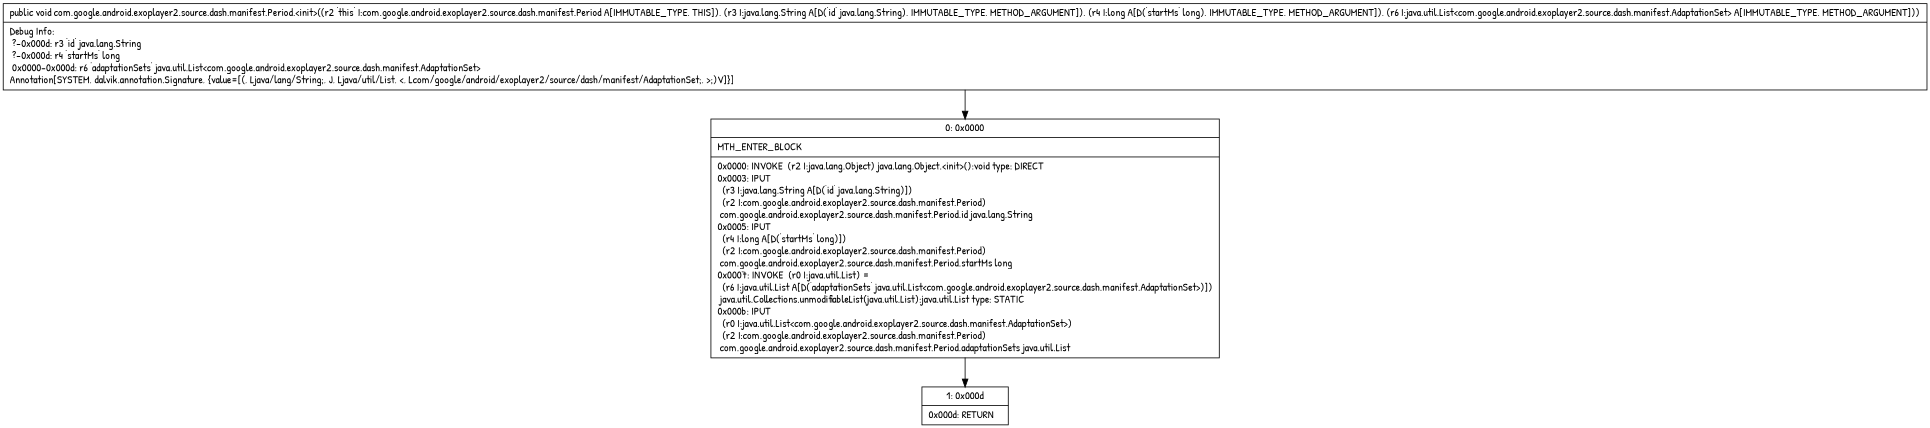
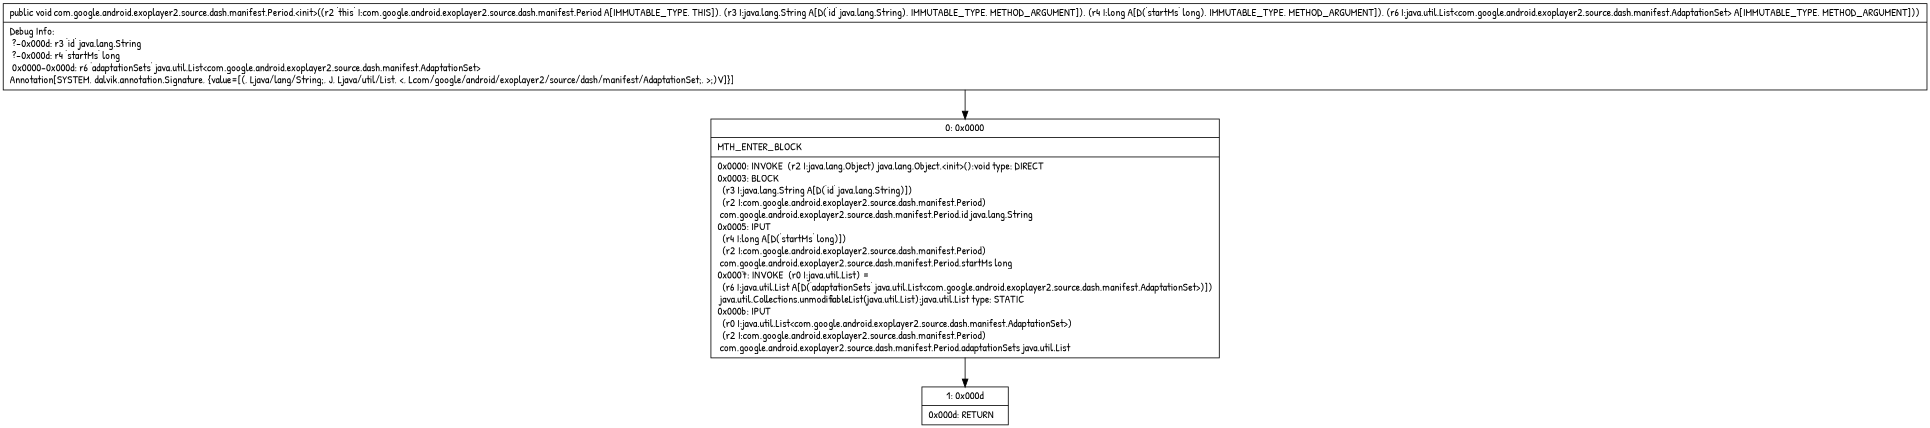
(747, 178) -> (751, 178)
